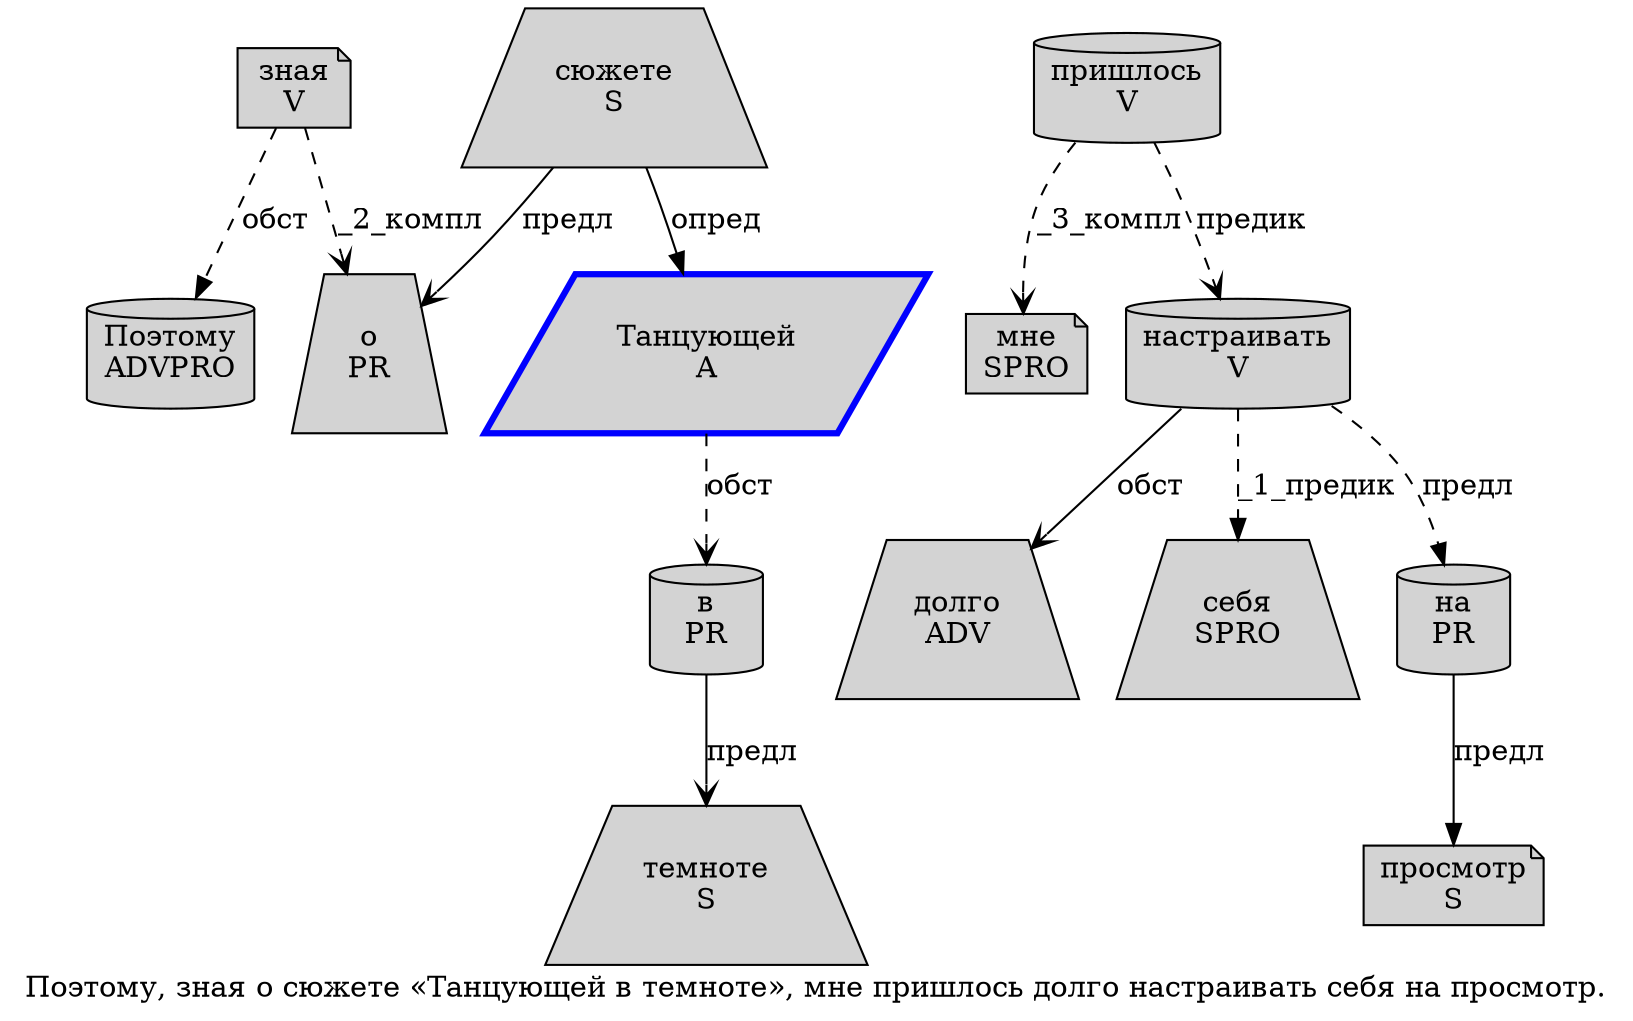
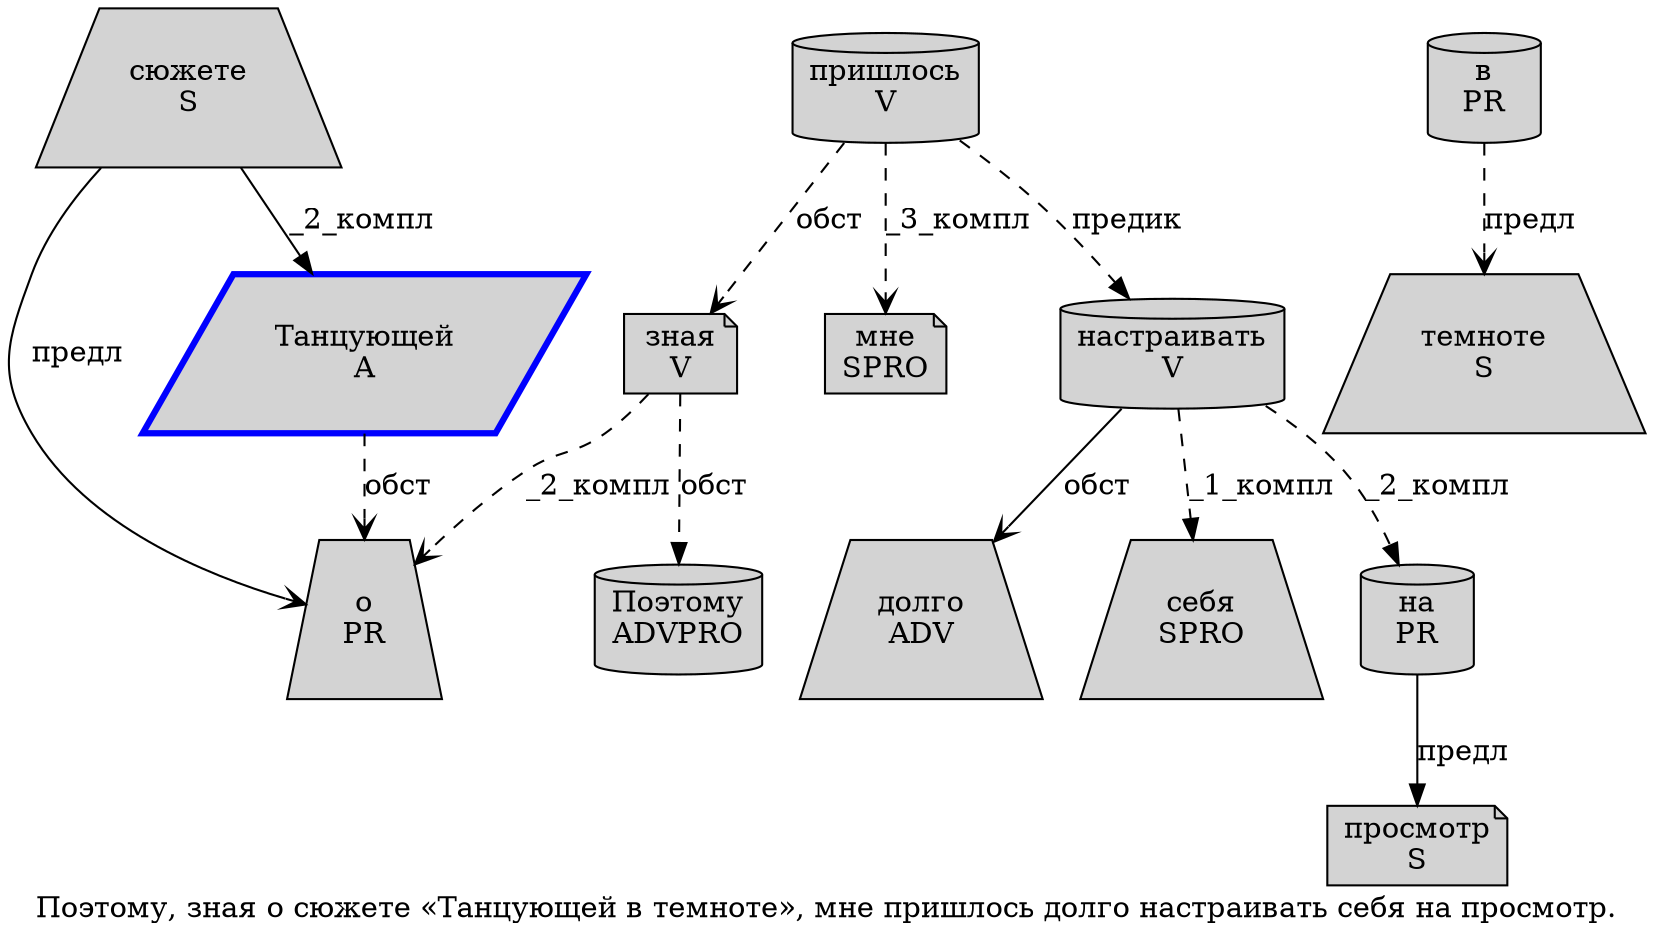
(1186, 210) -> (1042, 206)
none -> (784, 220)
(716, 221) -> (362, 221)
(1318, 487) -> (1262, 487)
(1468, 487) -> (1438, 487)
(706, 488) -> (365, 476)
(706, 729) -> (1484, 198)
